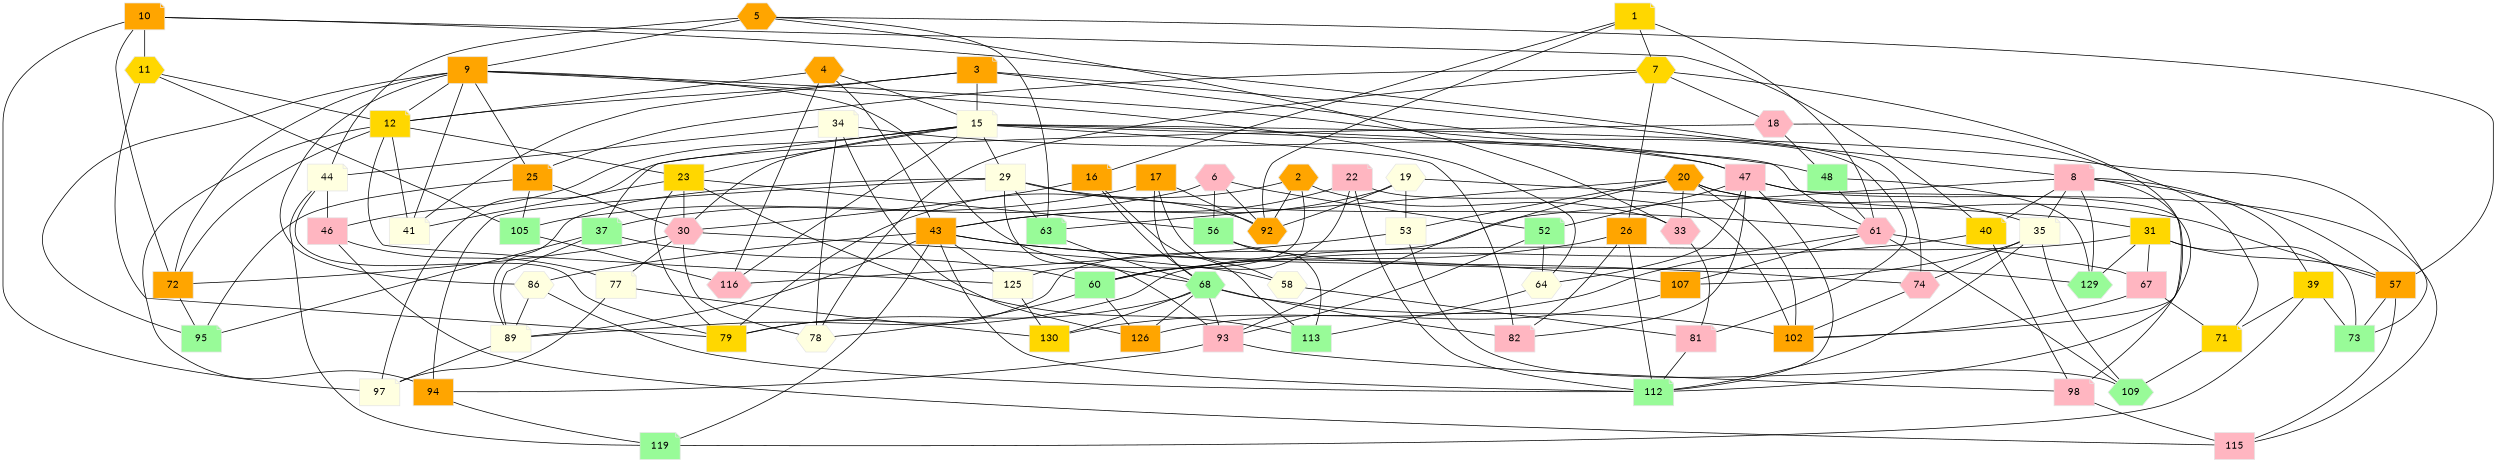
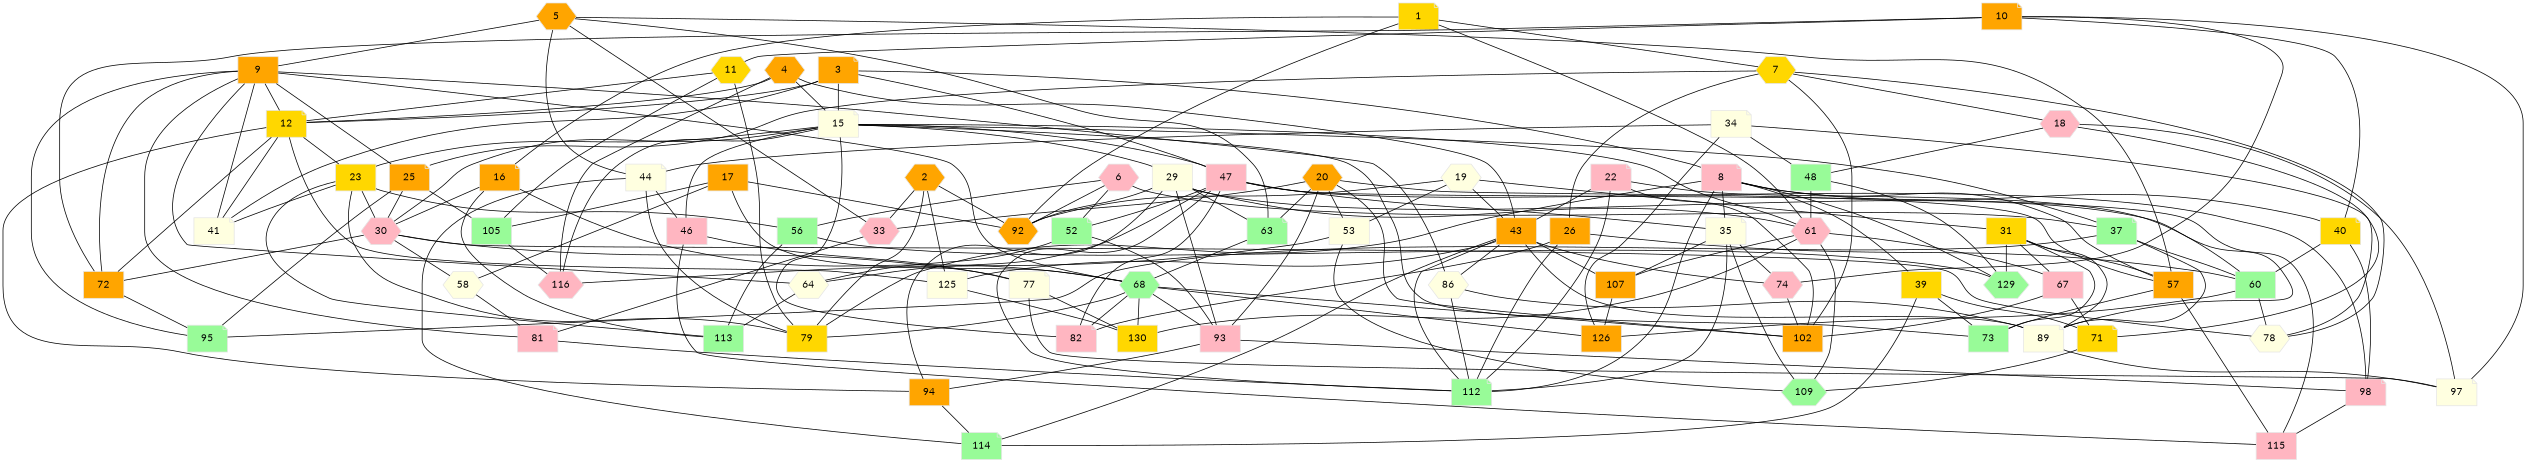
(1900, 202) -> (1395, 202)
(660, 446) -> (982, 446)
